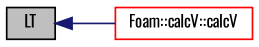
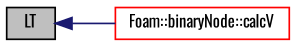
(184, 23) -> (202, 23)
